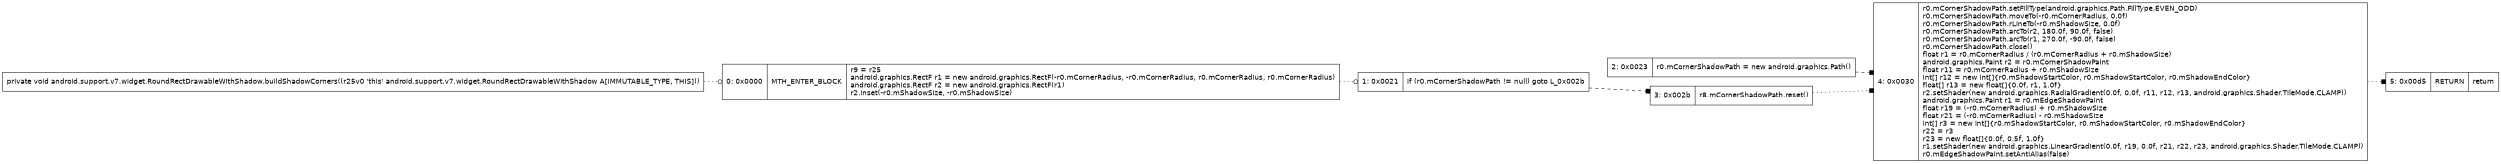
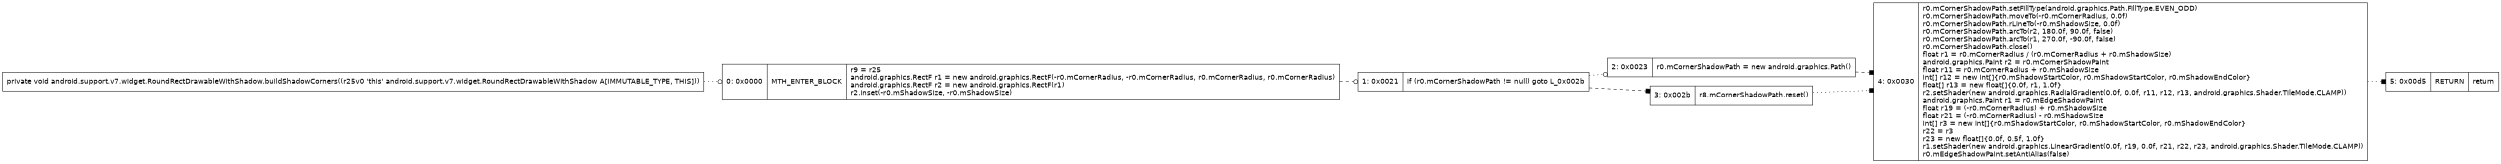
none -> (1596, 75)
(1347, 82) -> (1347, 82)
